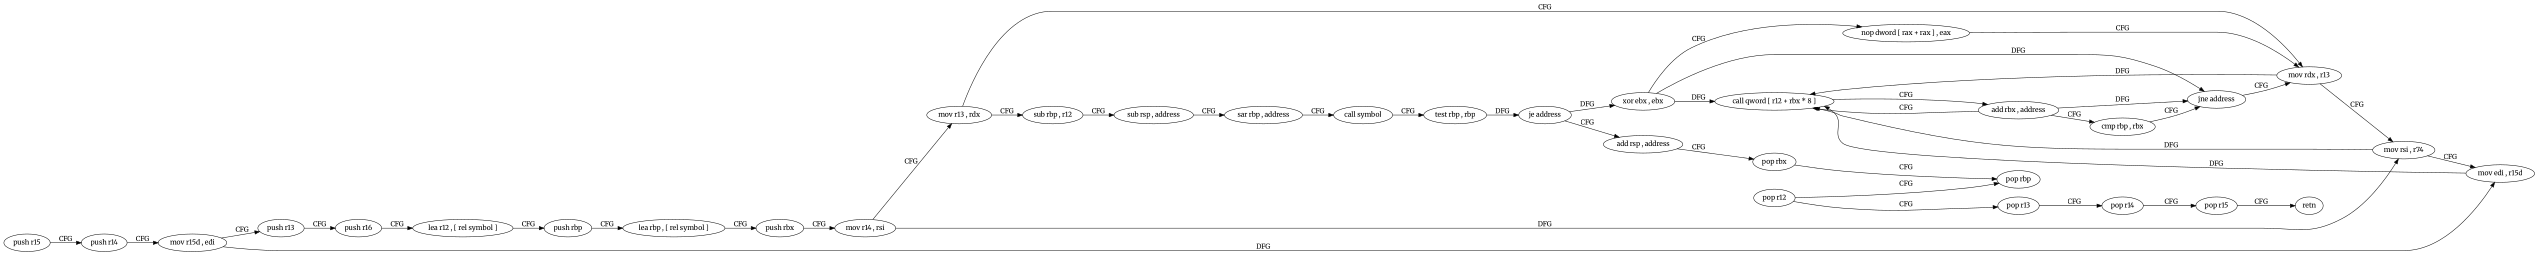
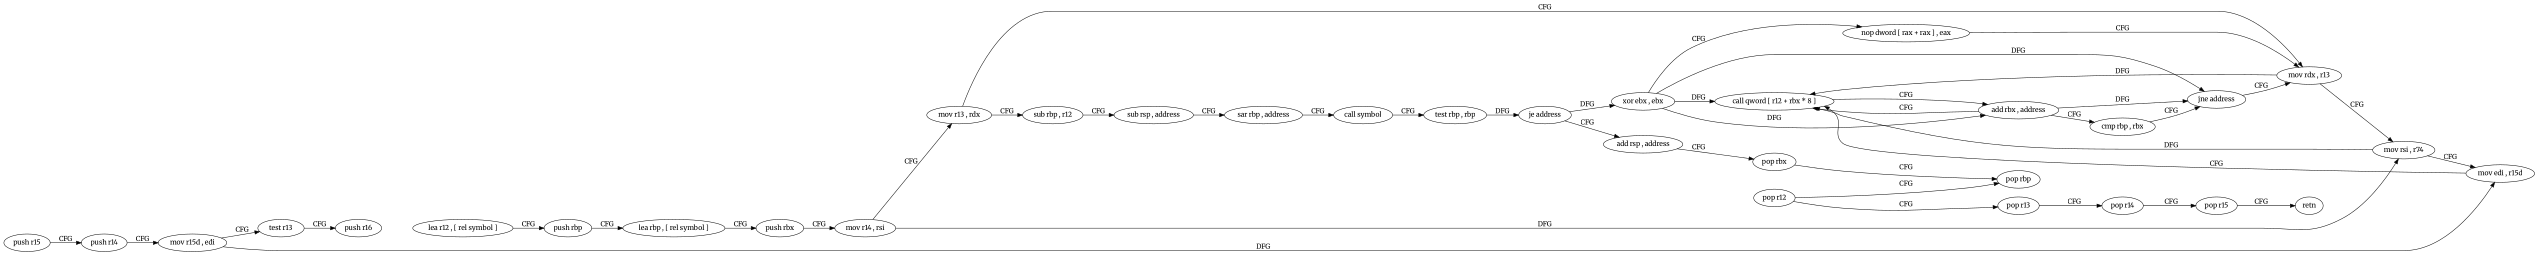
none -> (1821, 128)
(2217, 164) -> (2217, 164)
(281, 228) -> (281, 228)
(395, 228) -> none
